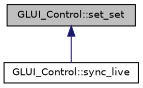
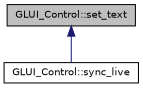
(71, 15) -> (71, 15)
